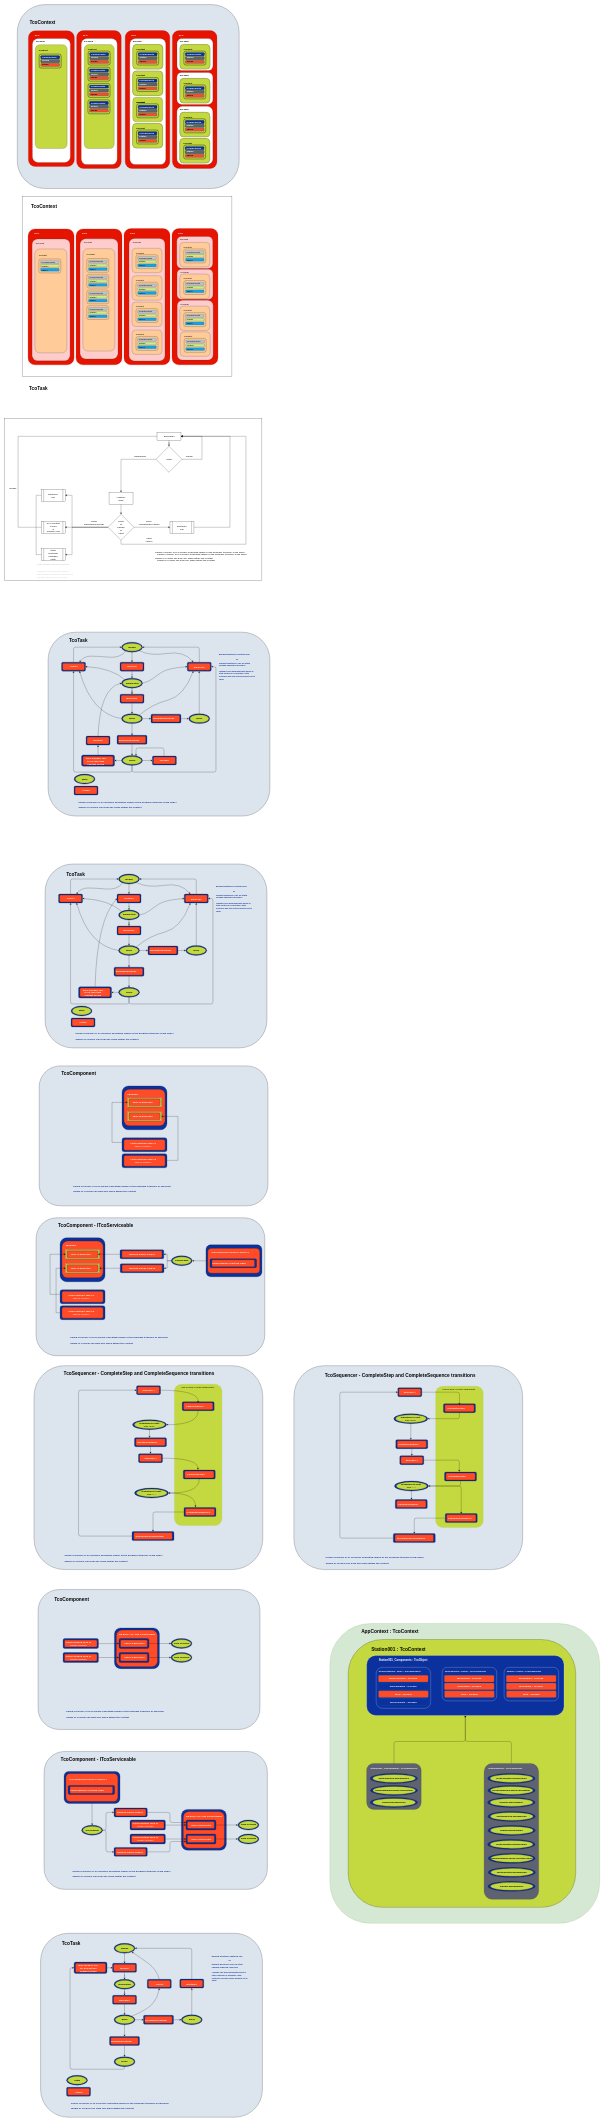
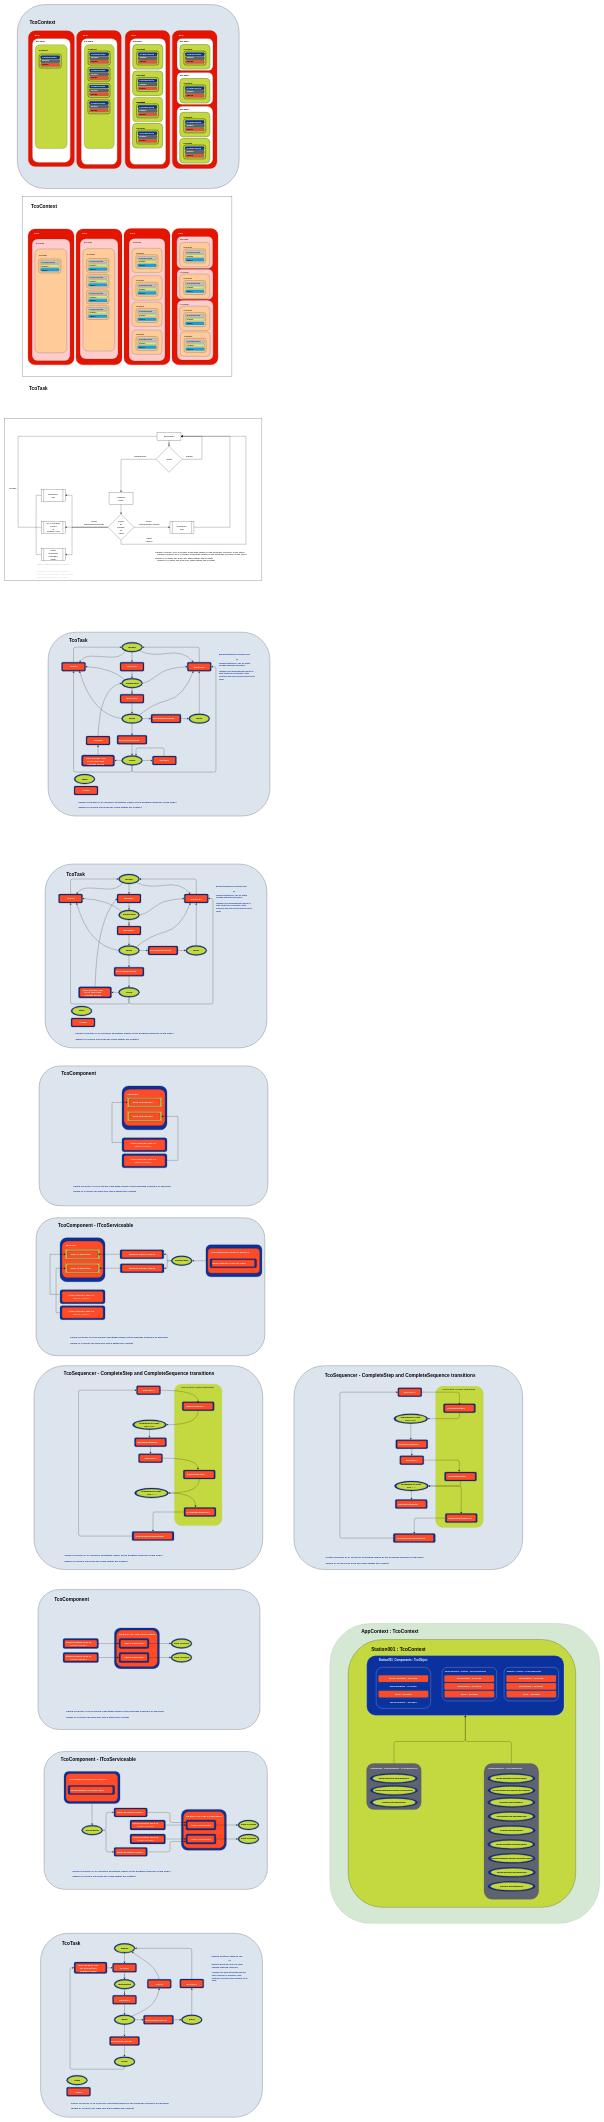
(401, 1672) -> none
